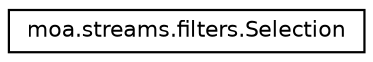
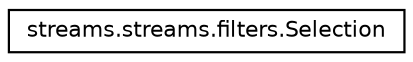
(187, 31) -> (207, 31)
